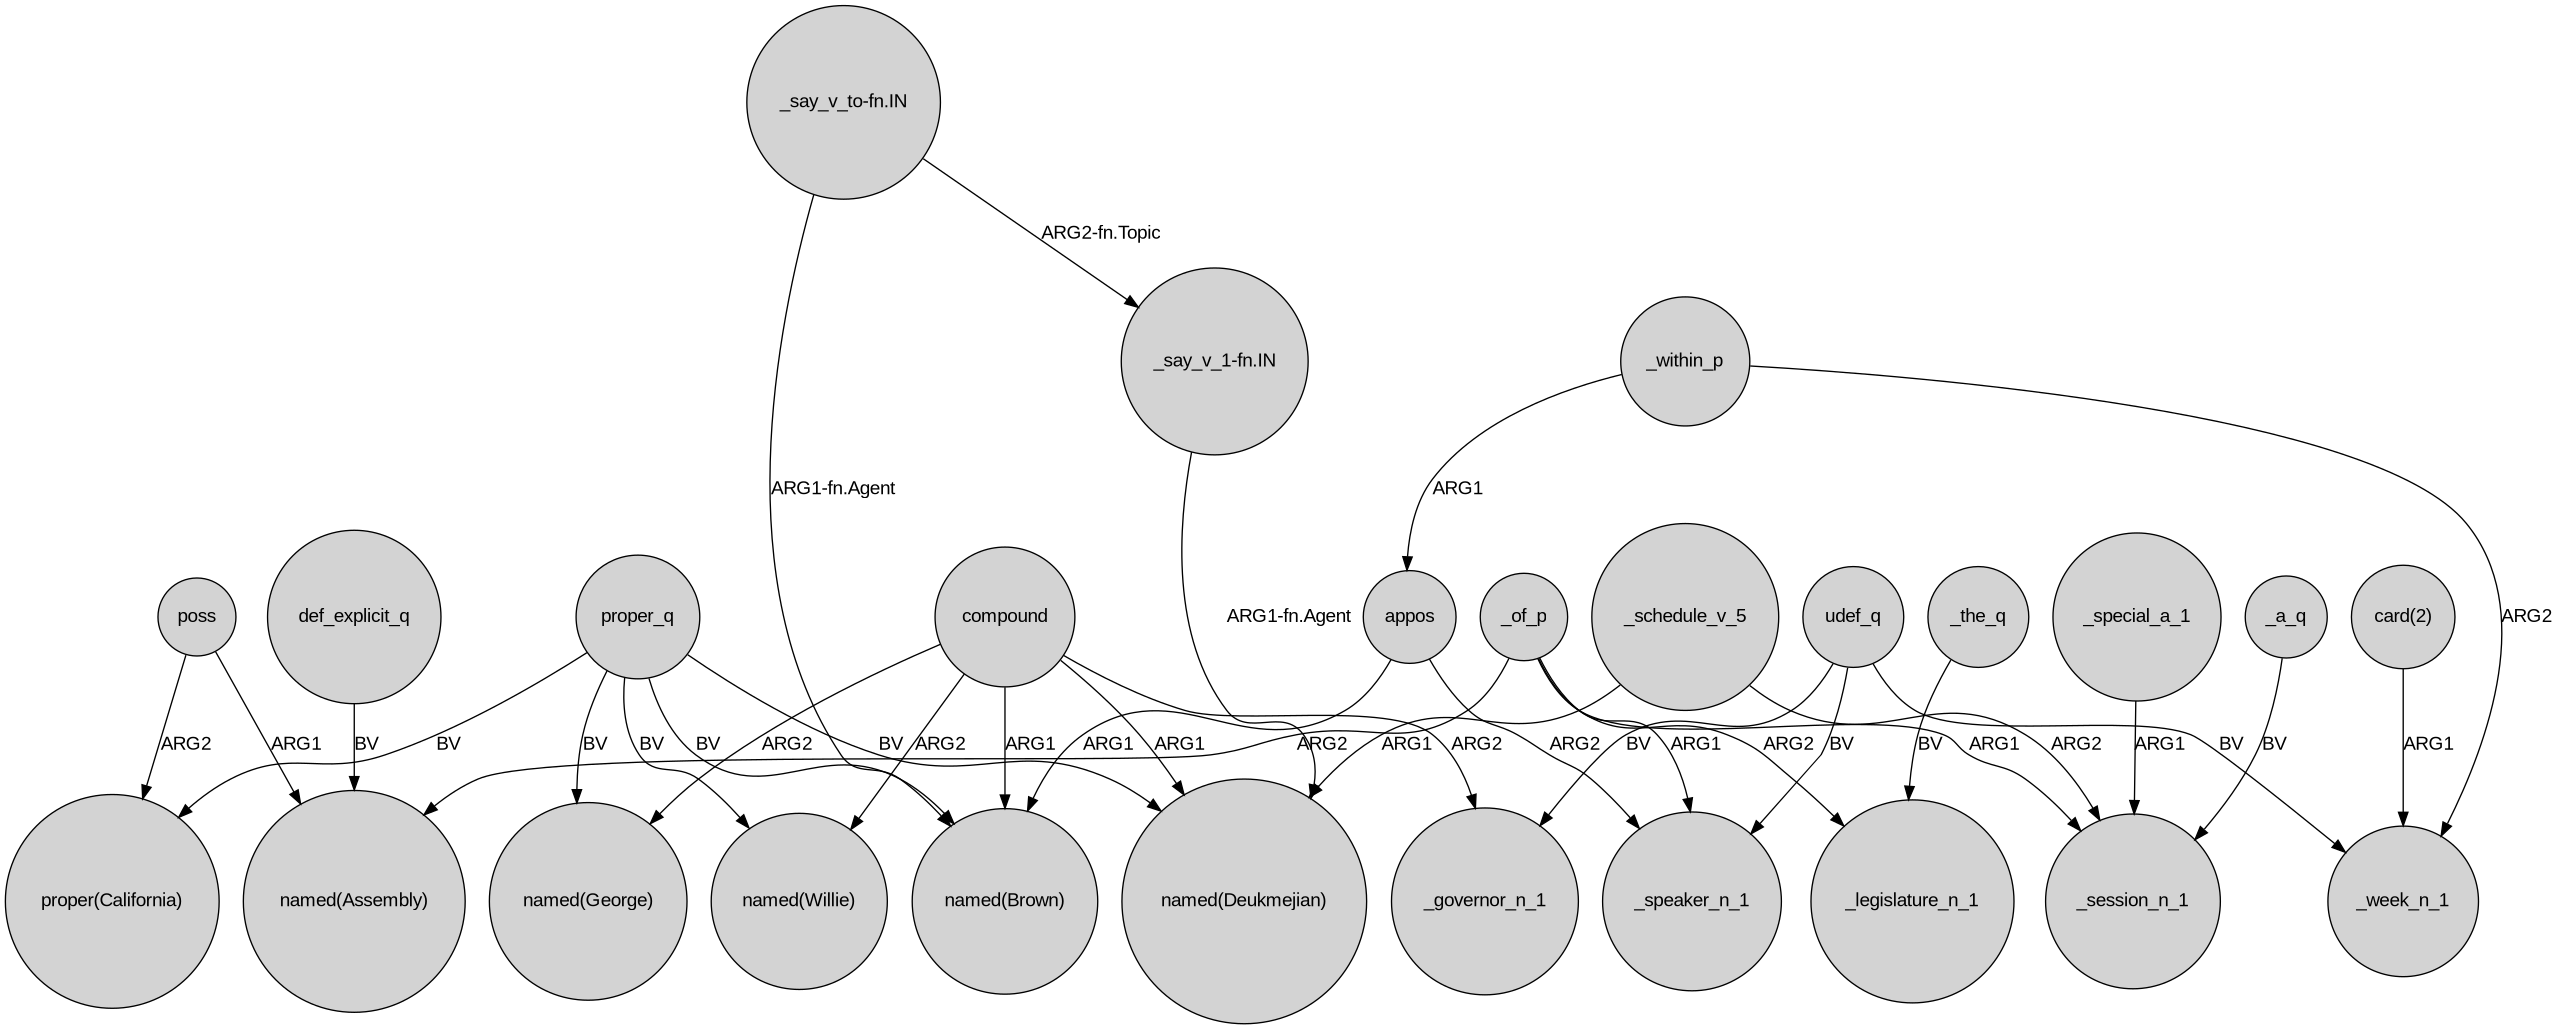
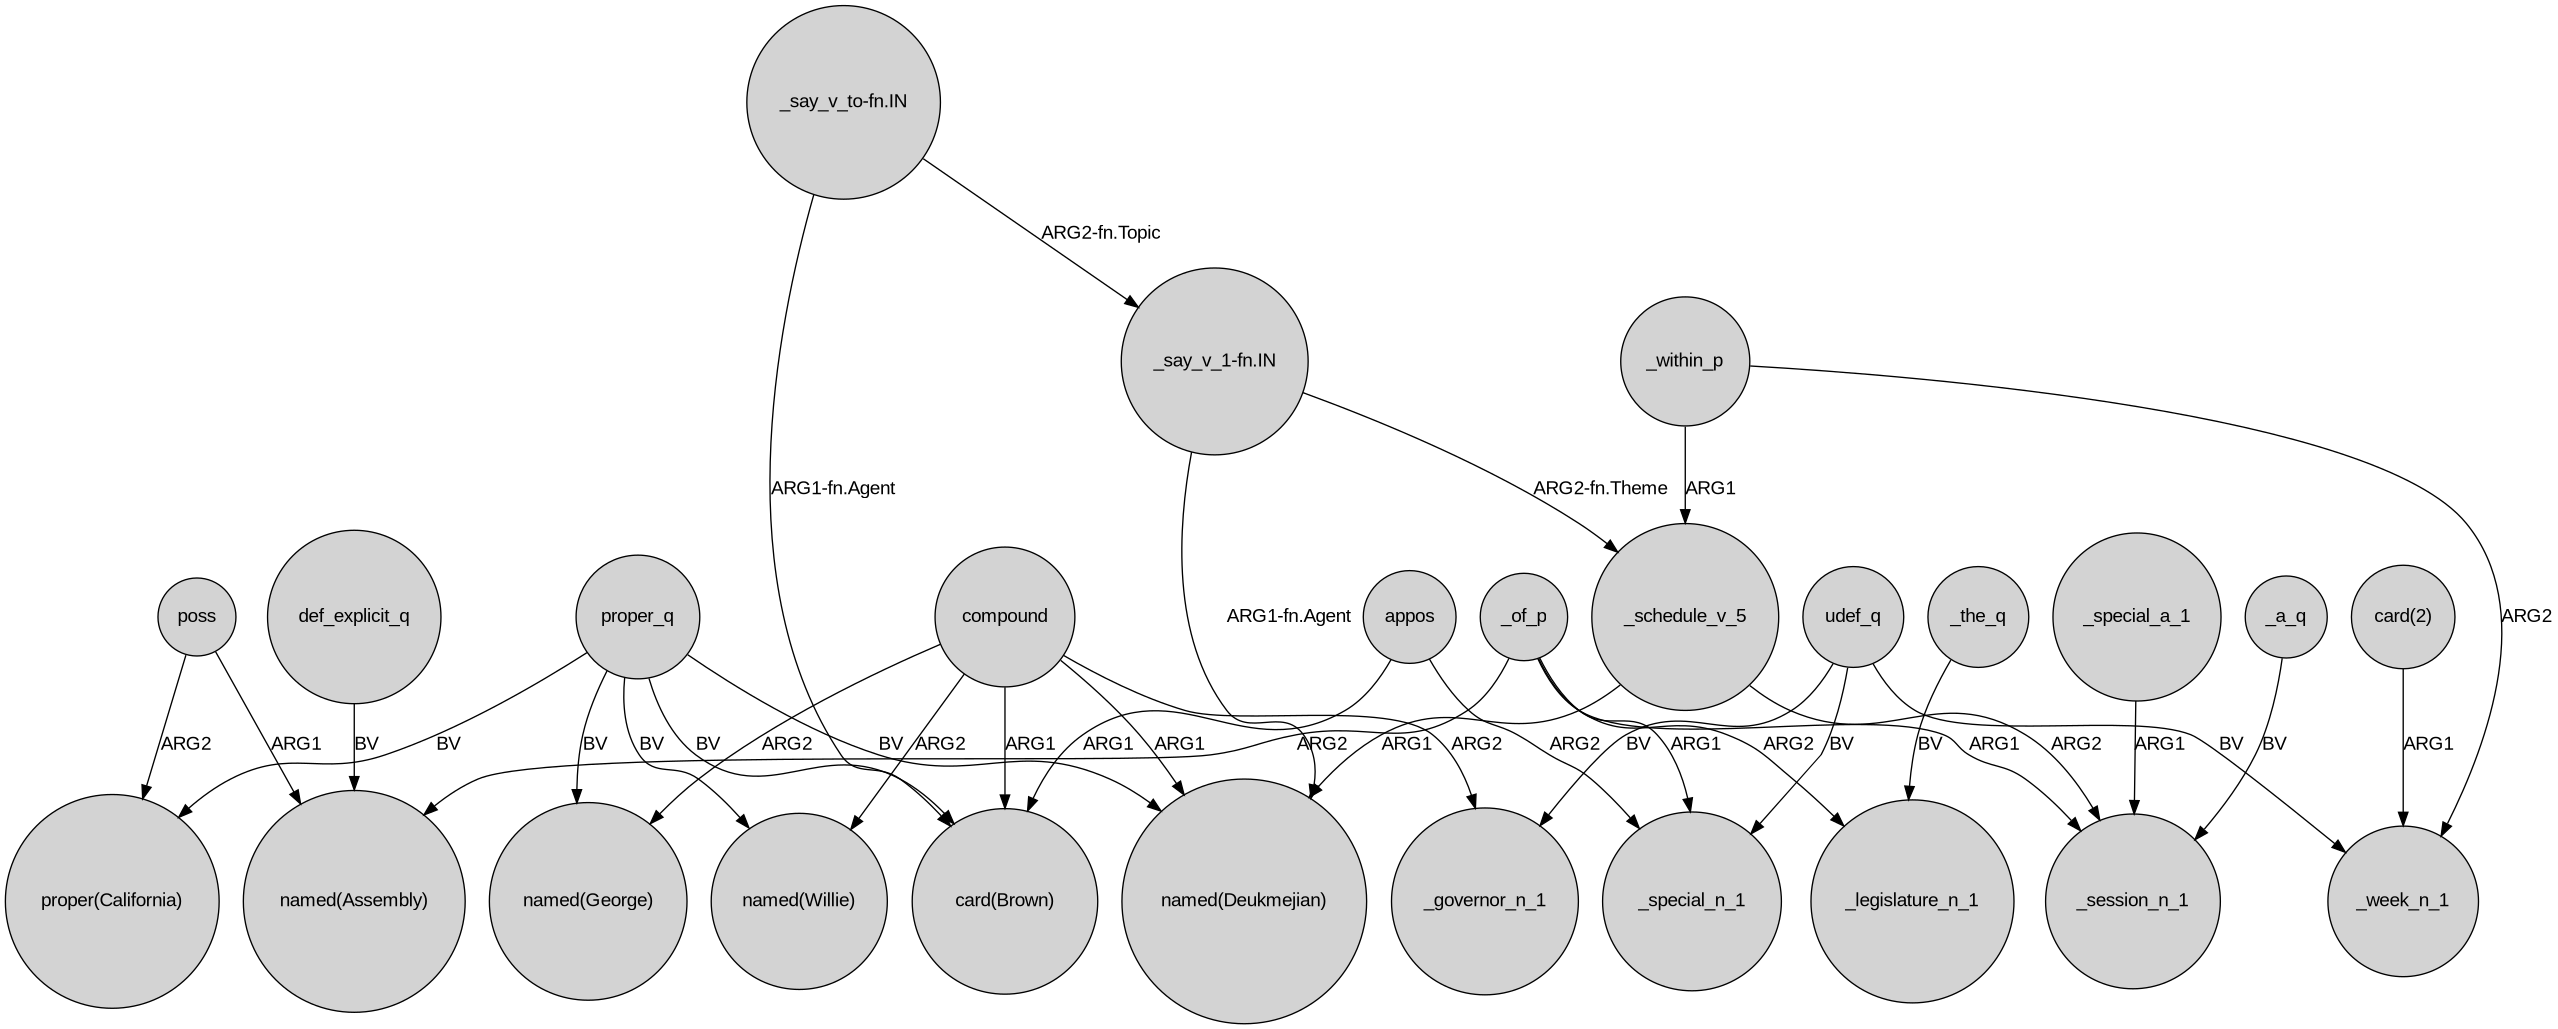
(1483, 433) -> (1685, 468)
none -> (1460, 458)
(1005, 901) -> (1005, 901)
(1692, 901) -> (1692, 901)
